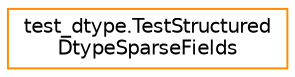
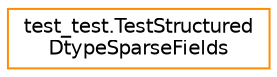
(148, 39) -> (139, 39)
